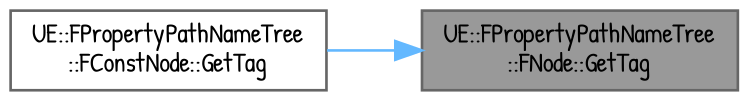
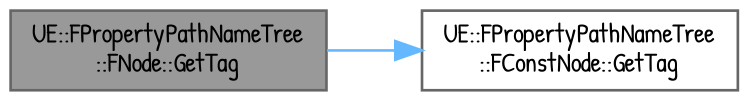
(361, 50) -> (361, 50)
